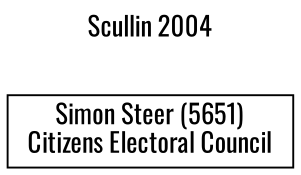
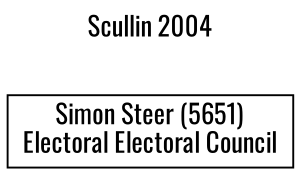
(150, 131) -> (150, 131)
